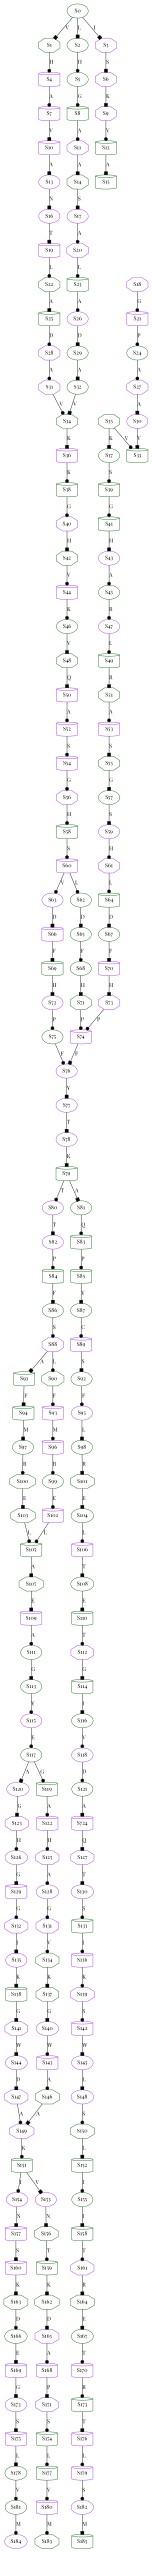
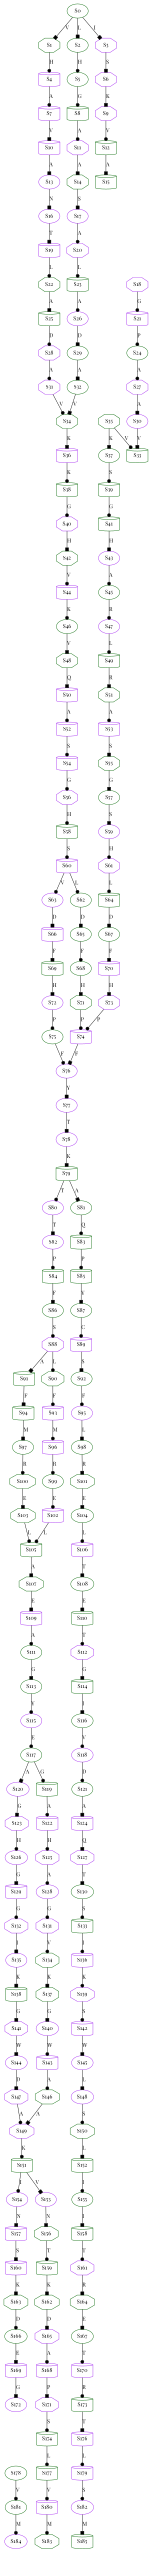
(82, 1823) -> (82, 1823)
(82, 1892) -> (82, 1892)
(16, 2439) -> none
